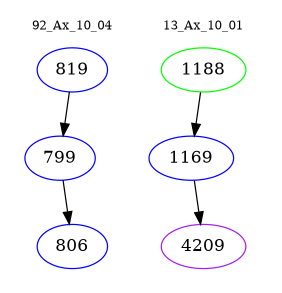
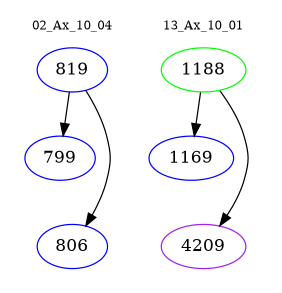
(72, 26) -> (72, 26)
(65, 196) -> (110, 152)
(197, 196) -> (248, 152)
